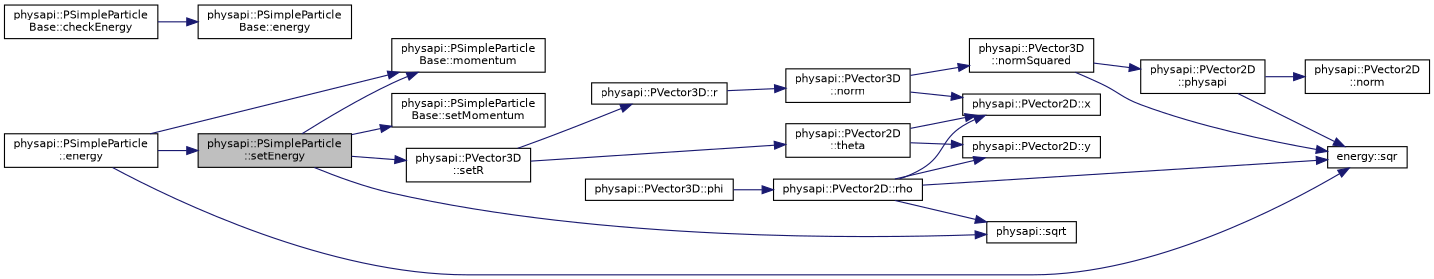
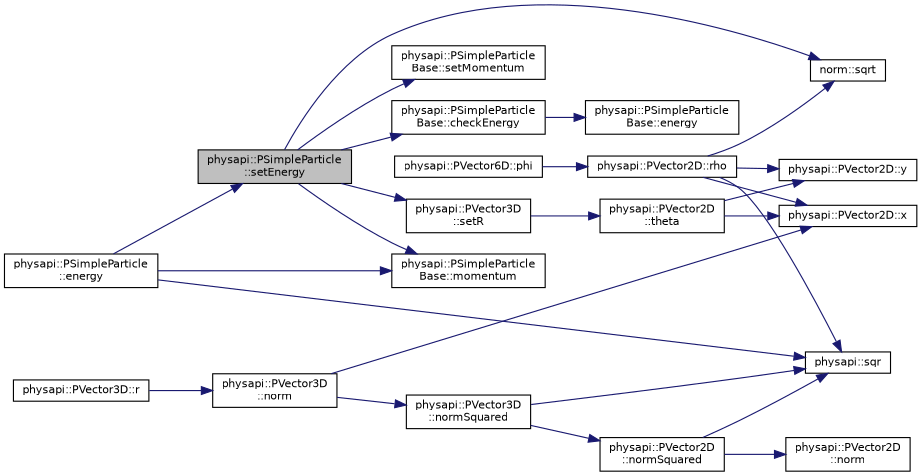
(1203, 77) -> (662, 454)
(570, 129) -> none
none -> (366, 143)
(1367, 157) -> (848, 363)
(659, 190) -> (468, 167)
(1032, 232) -> (848, 70)
